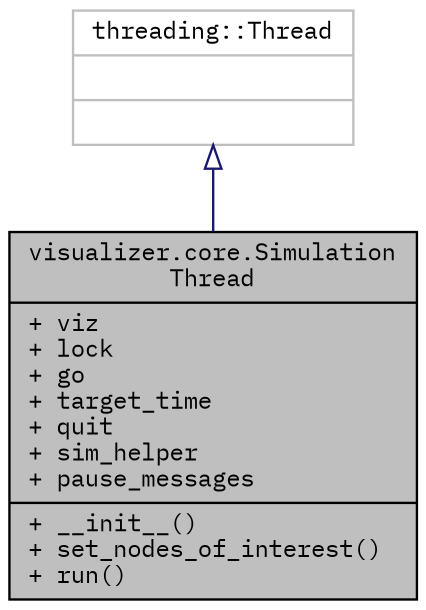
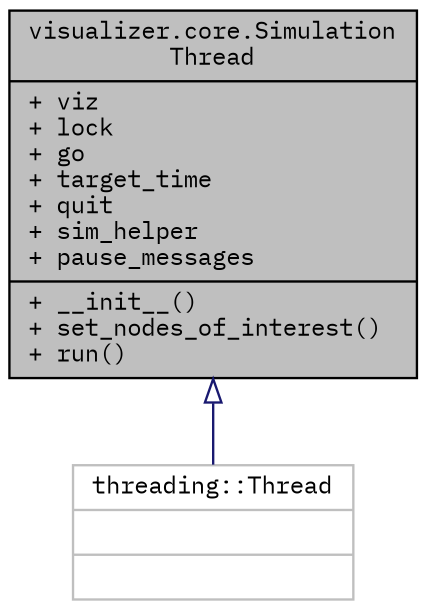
(213, 200) -> (213, 434)
